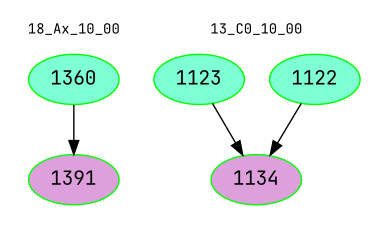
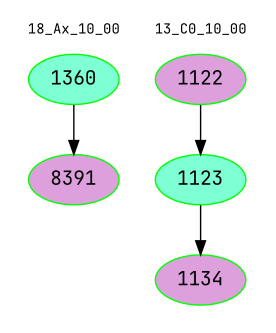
(315, 79) -> (201, 79)
(289, 123) -> (201, 123)
(74, 180) -> (74, 180)
